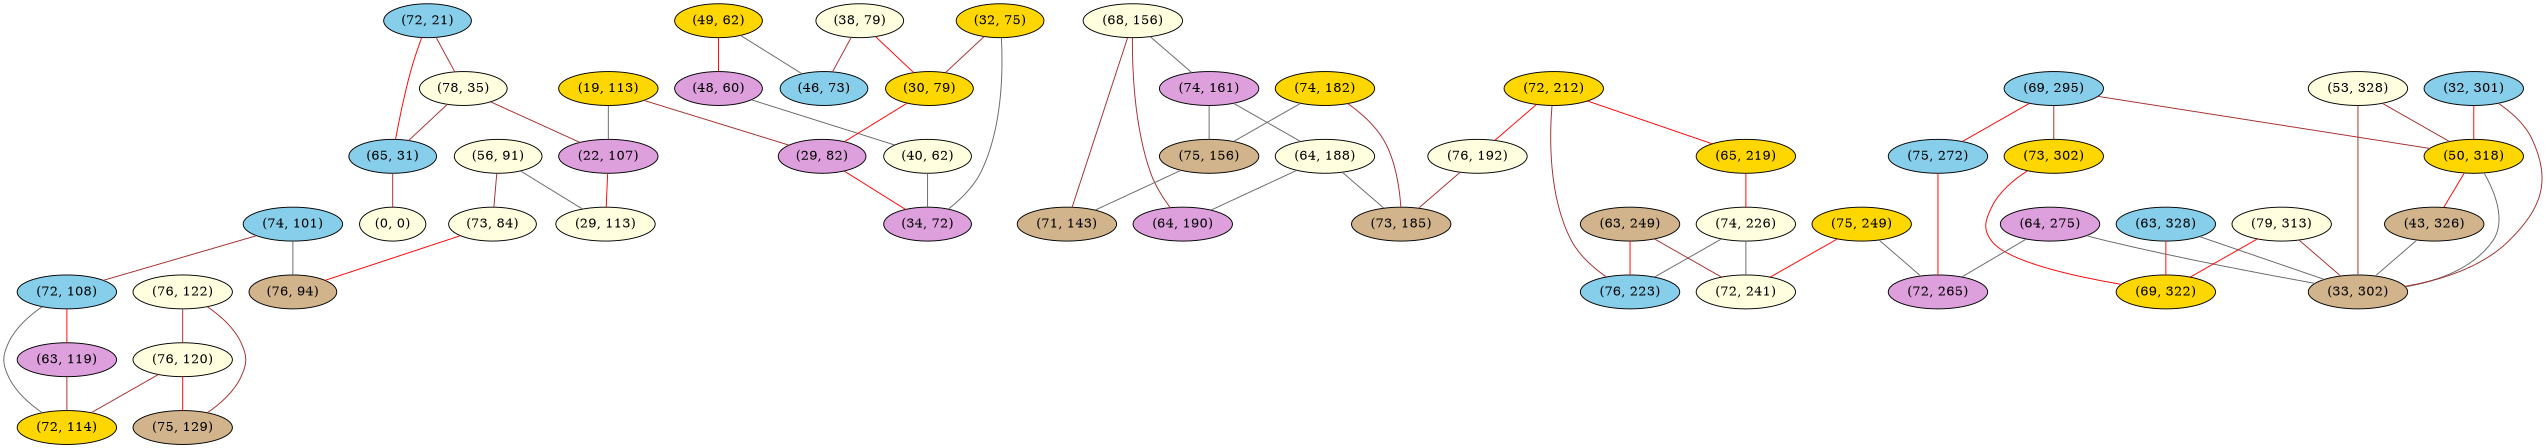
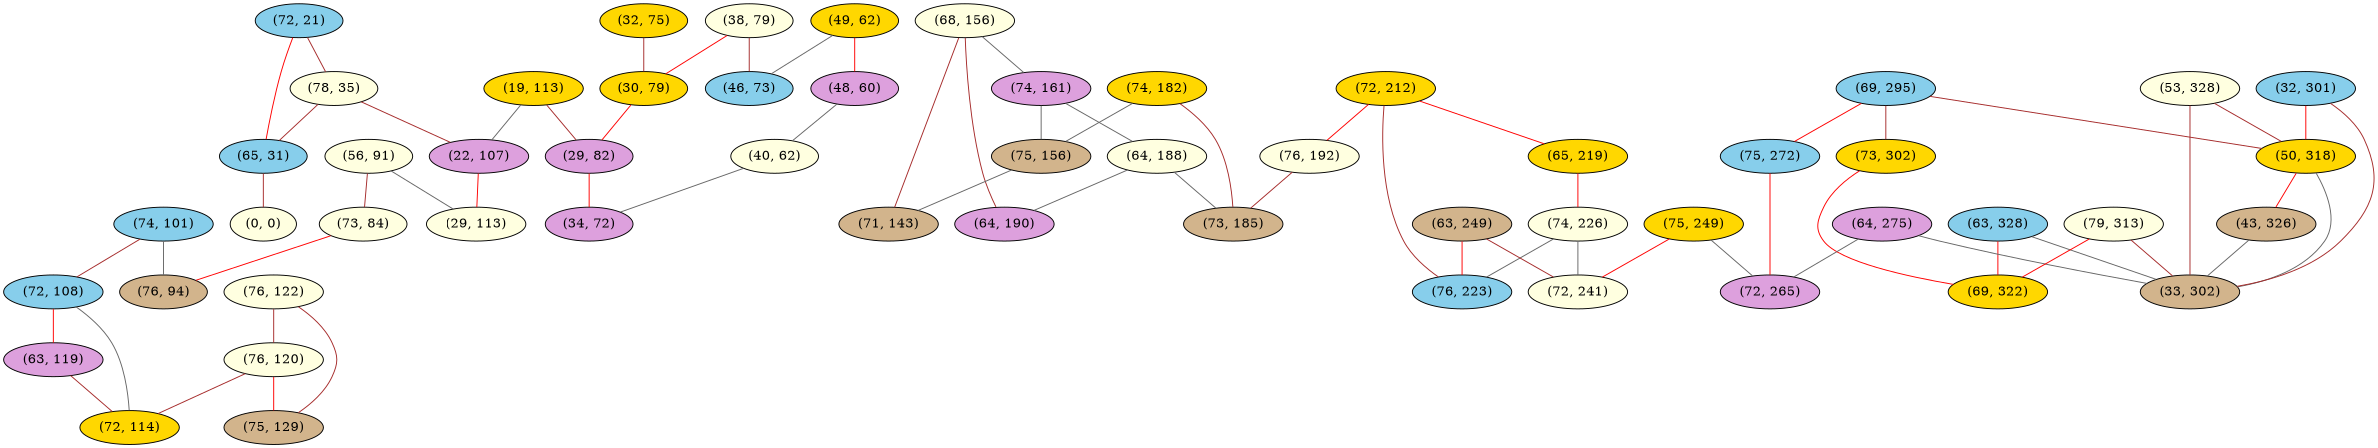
(995, 131) -> none
